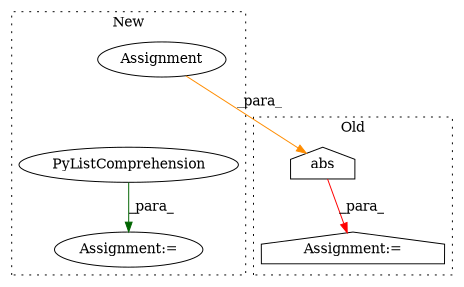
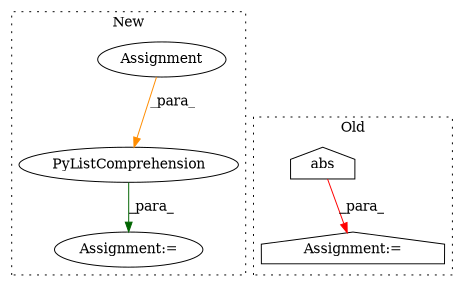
(239, 110) -> (147, 107)
